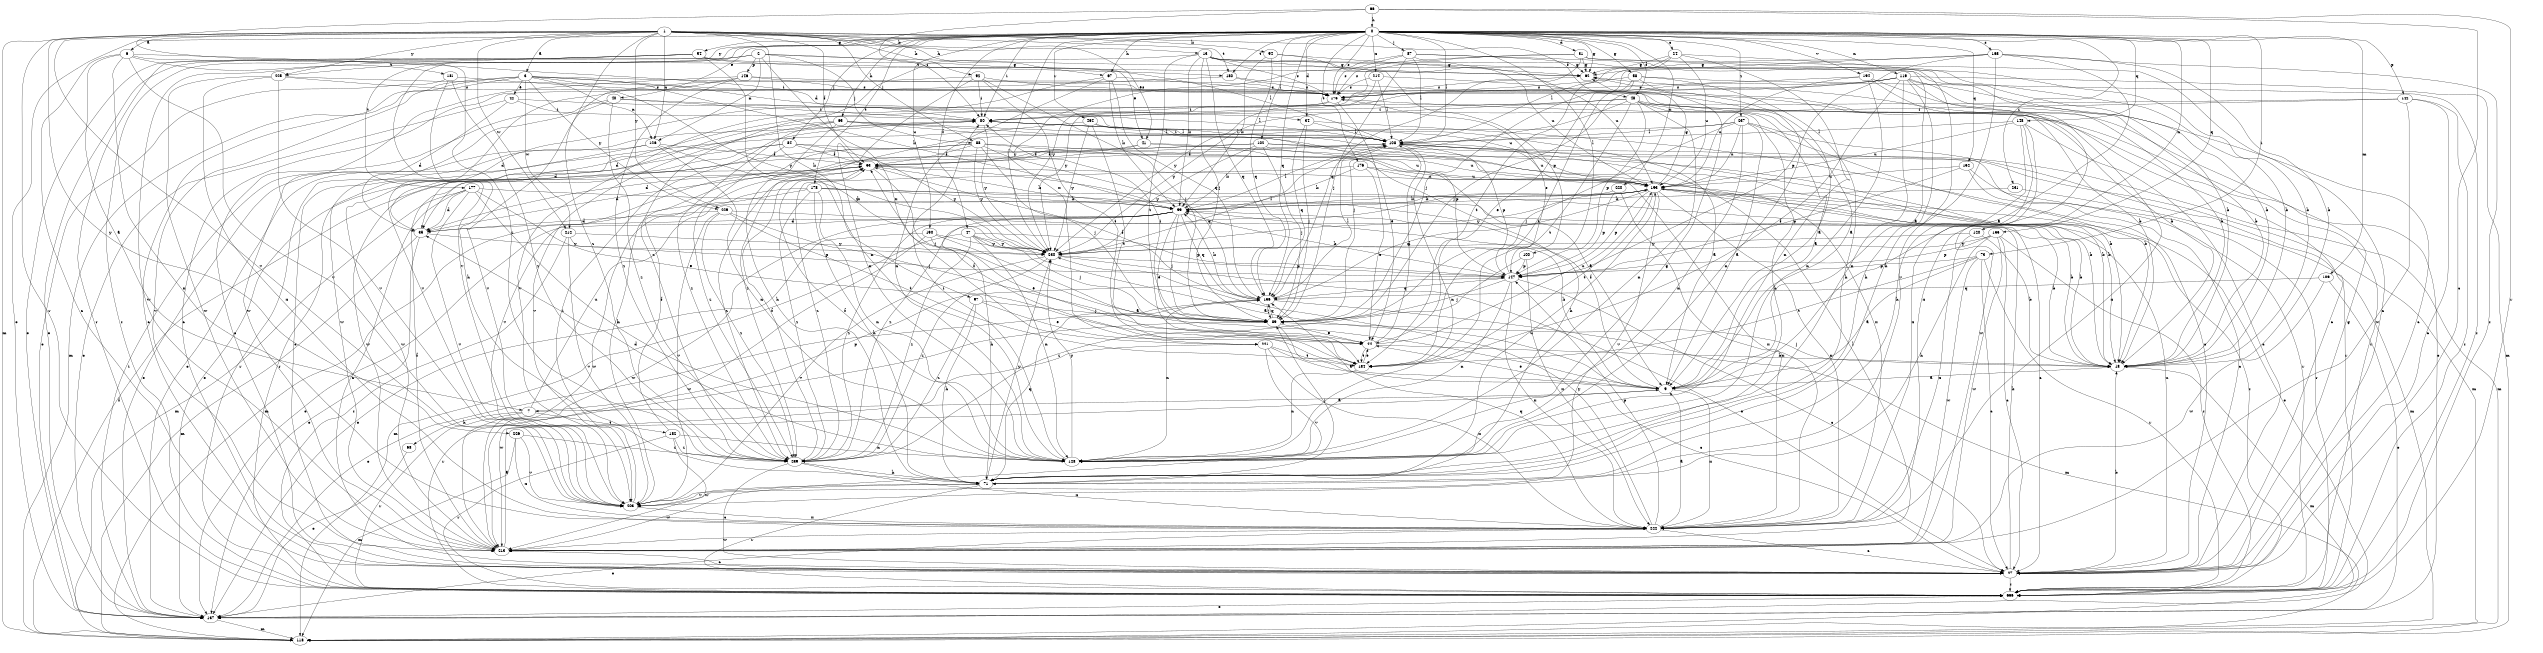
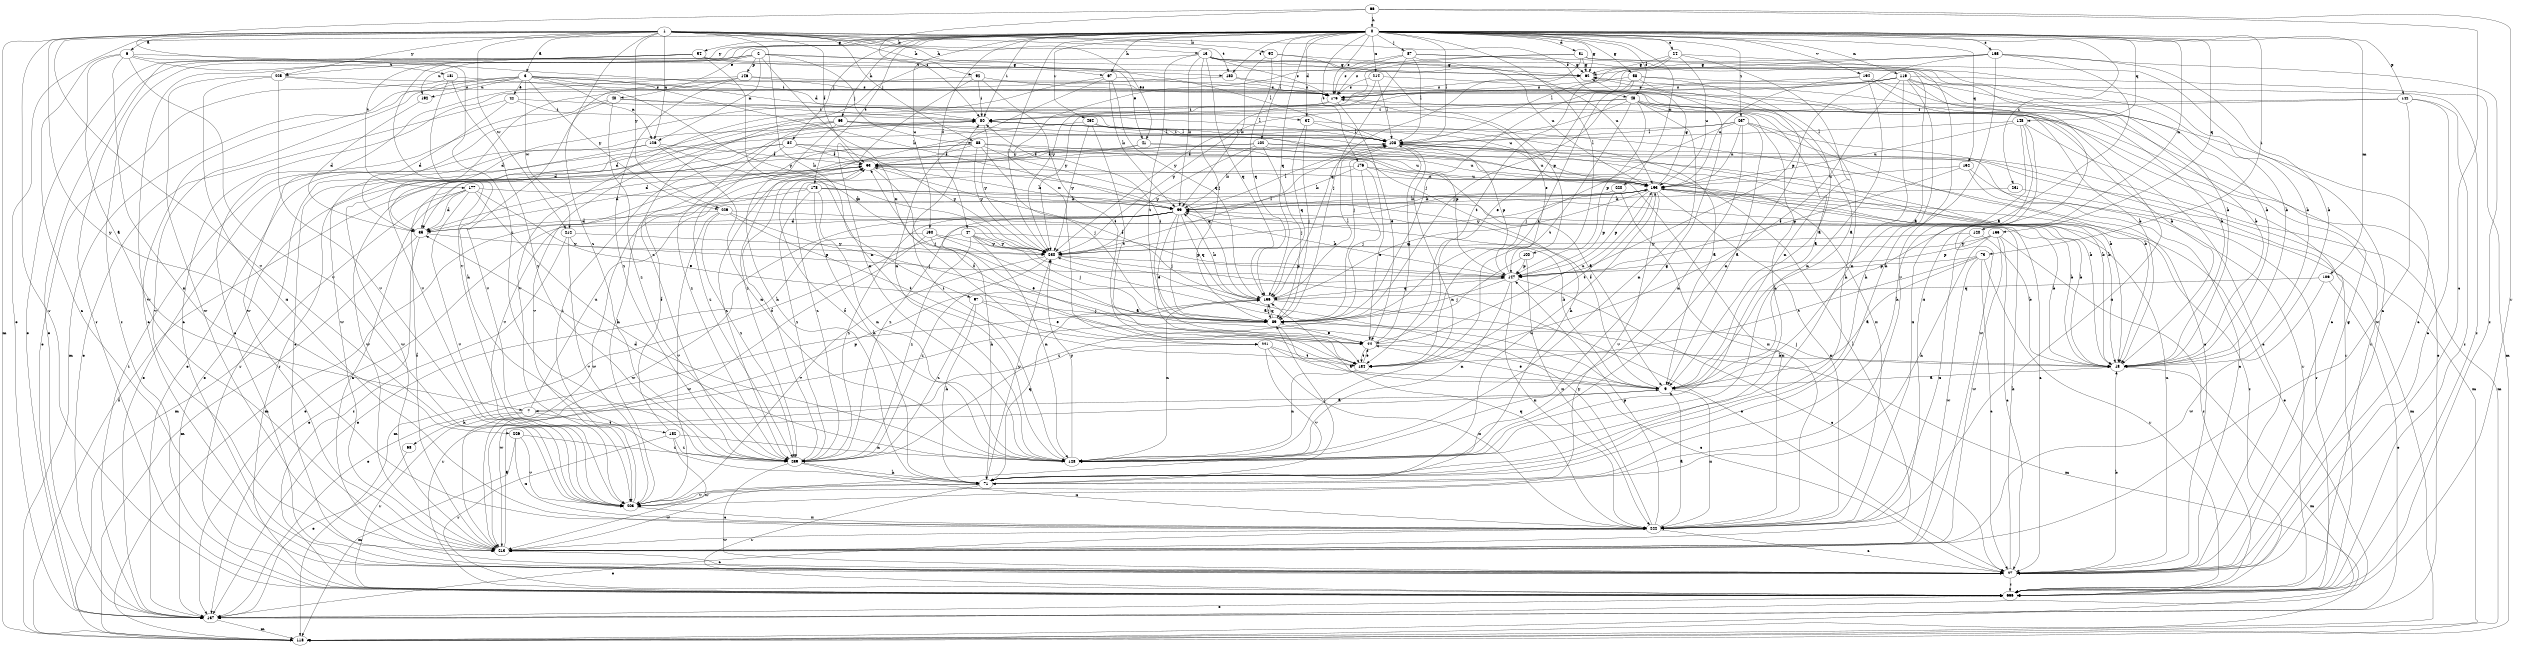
none -> (425, 99)
(1174, 188) -> (1350, 262)
